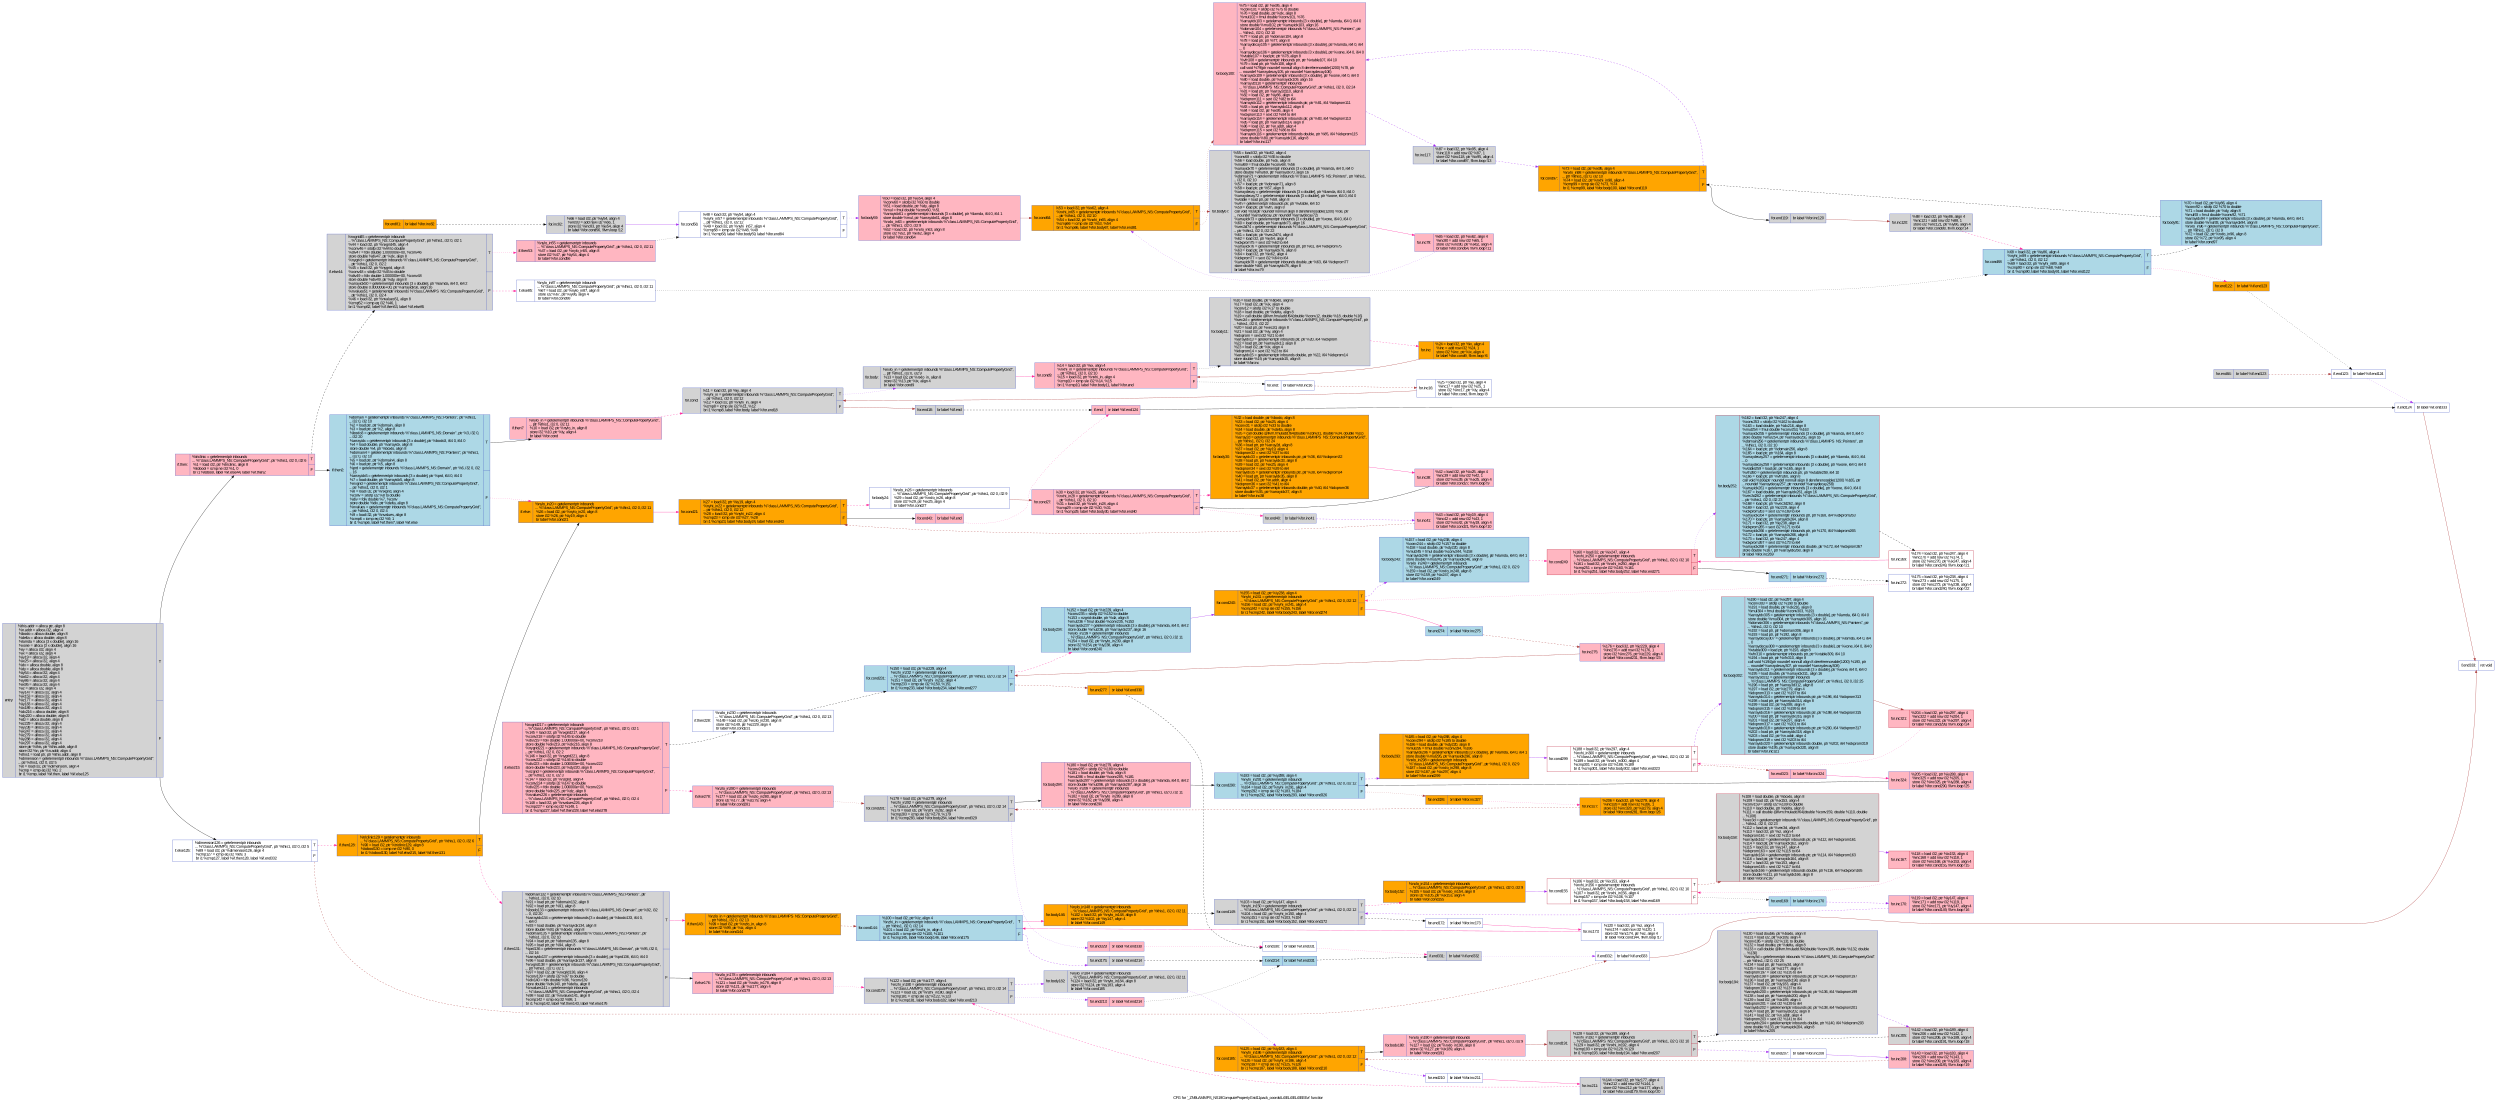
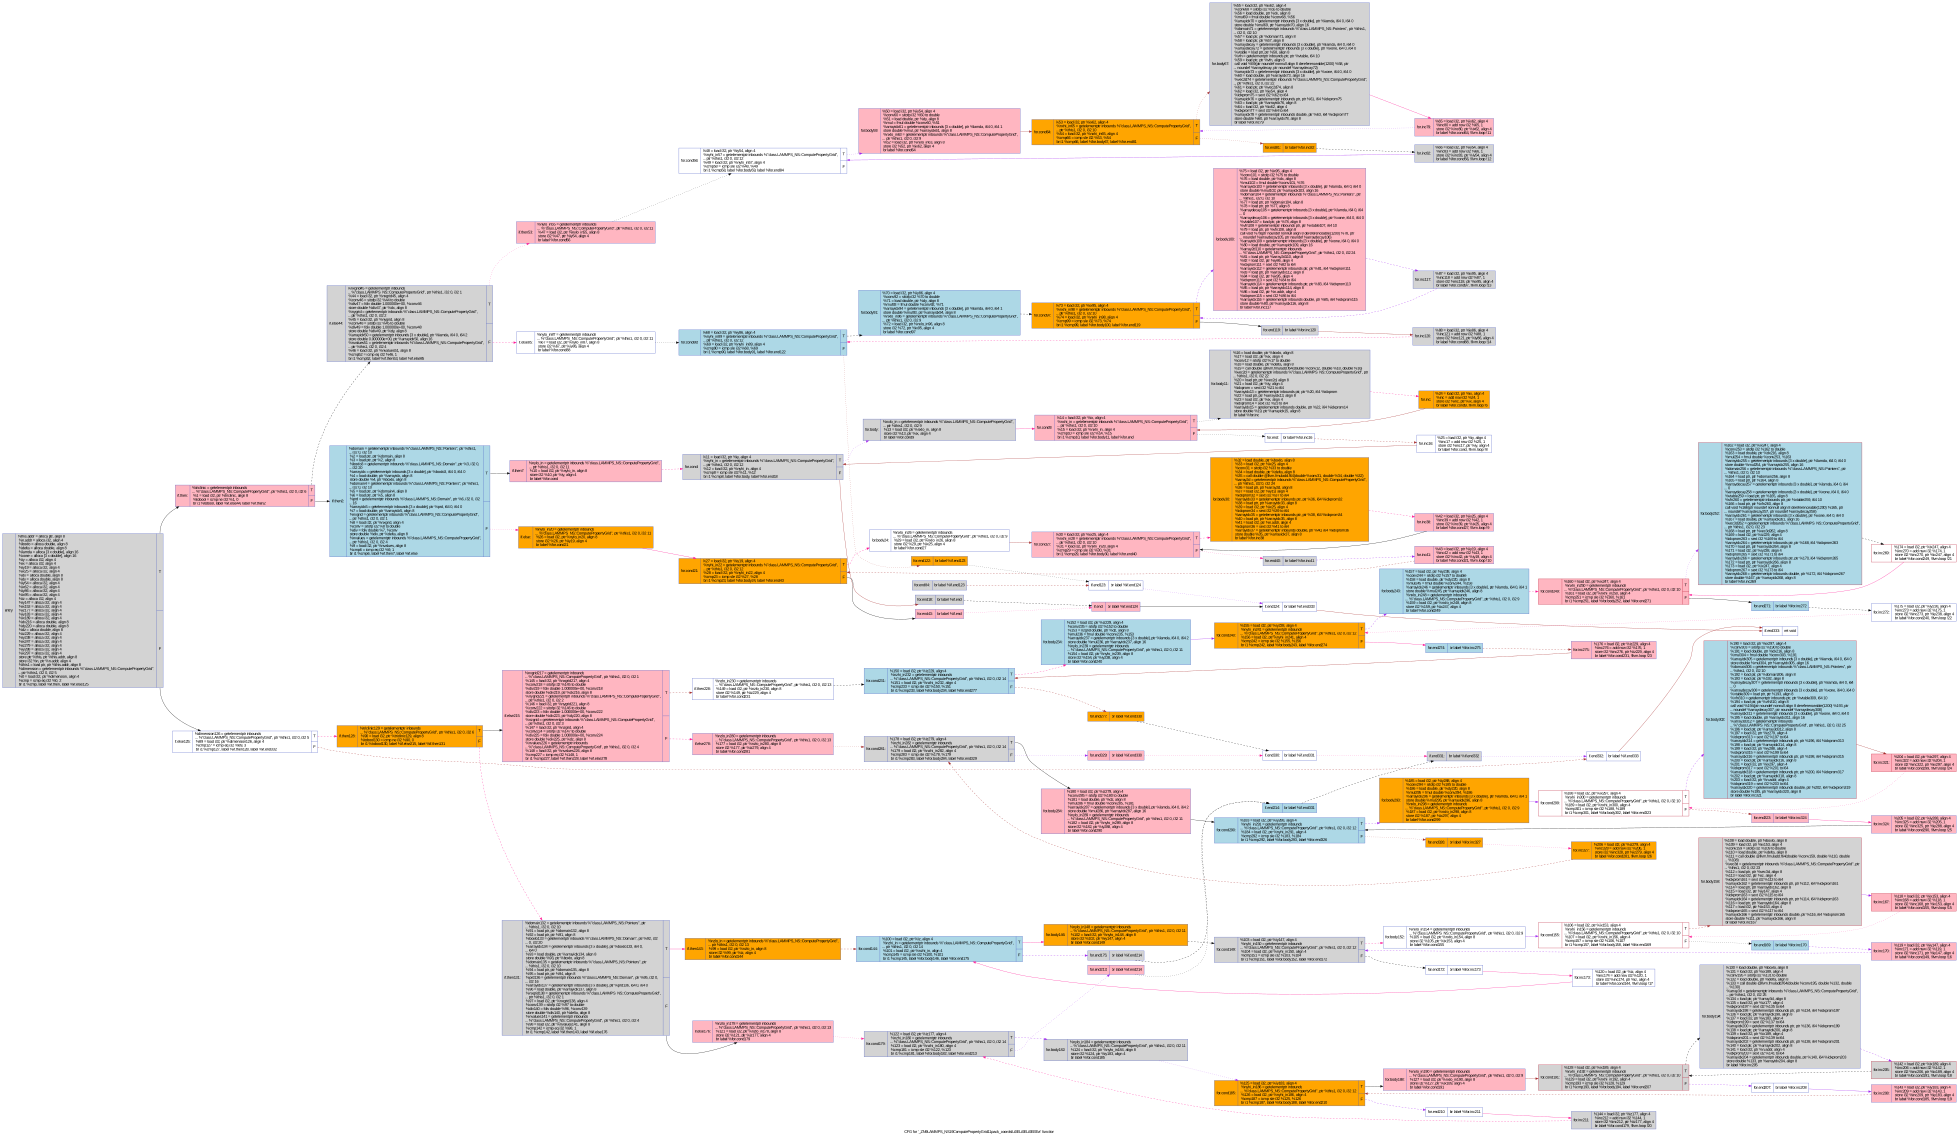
(1208, 185) -> (1230, 140)
(2188, 272) -> (850, 487)
(1391, 470) -> (1390, 513)
(511, 674) -> (491, 731)
(702, 741) -> (680, 693)
(1454, 892) -> (1454, 937)
